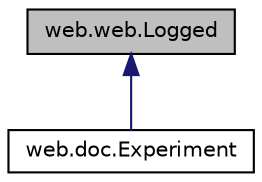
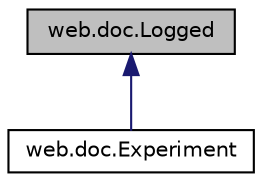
(131, 32) -> (131, 32)
